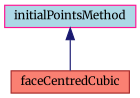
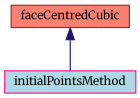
(70, 55) -> (70, 55)
